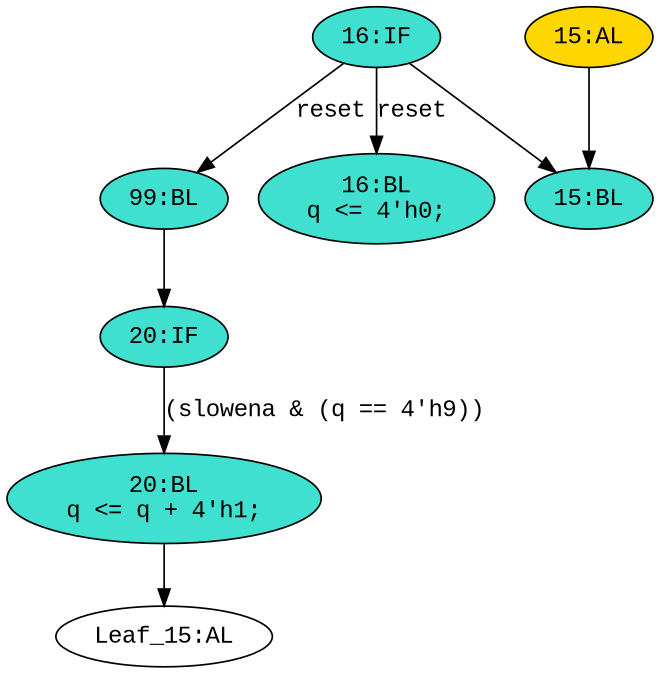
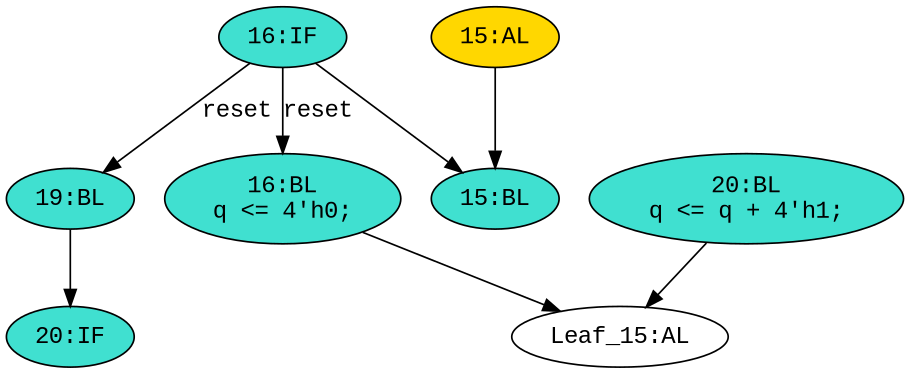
(164, 199) -> (70, 199)
none -> (453, 269)
(164, 402) -> none
